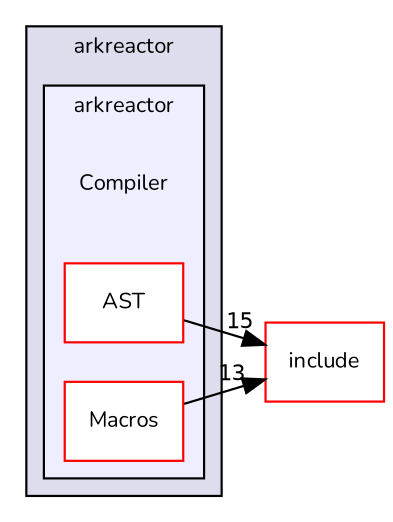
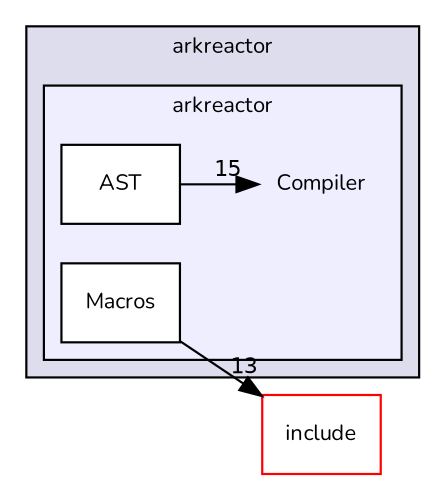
(124, 303) -> (121, 184)
(214, 329) -> (208, 184)
(124, 421) -> (121, 303)
